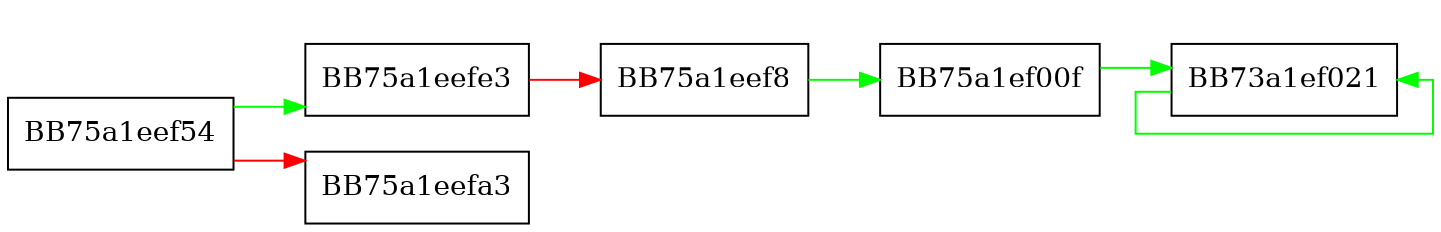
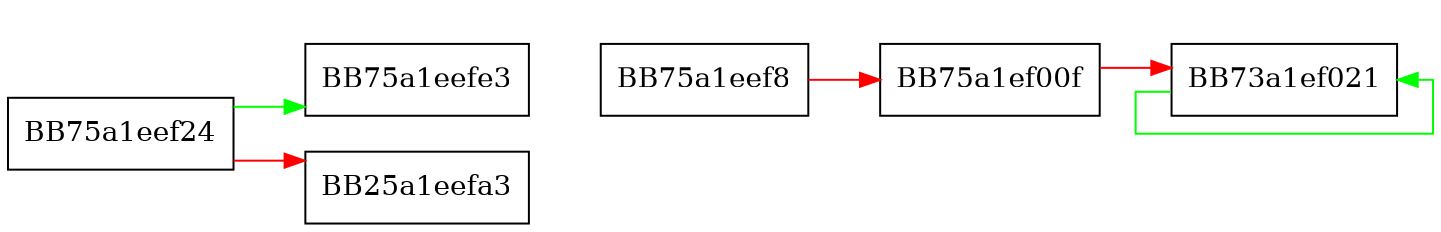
(1126, 68) -> (1126, 68)
(555, 80) -> none
(834, 80) -> (834, 80)
(121, 134) -> (121, 134)
(417, 188) -> (417, 188)
